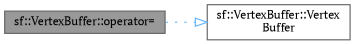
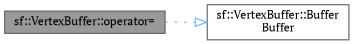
(279, 22) -> (278, 22)
